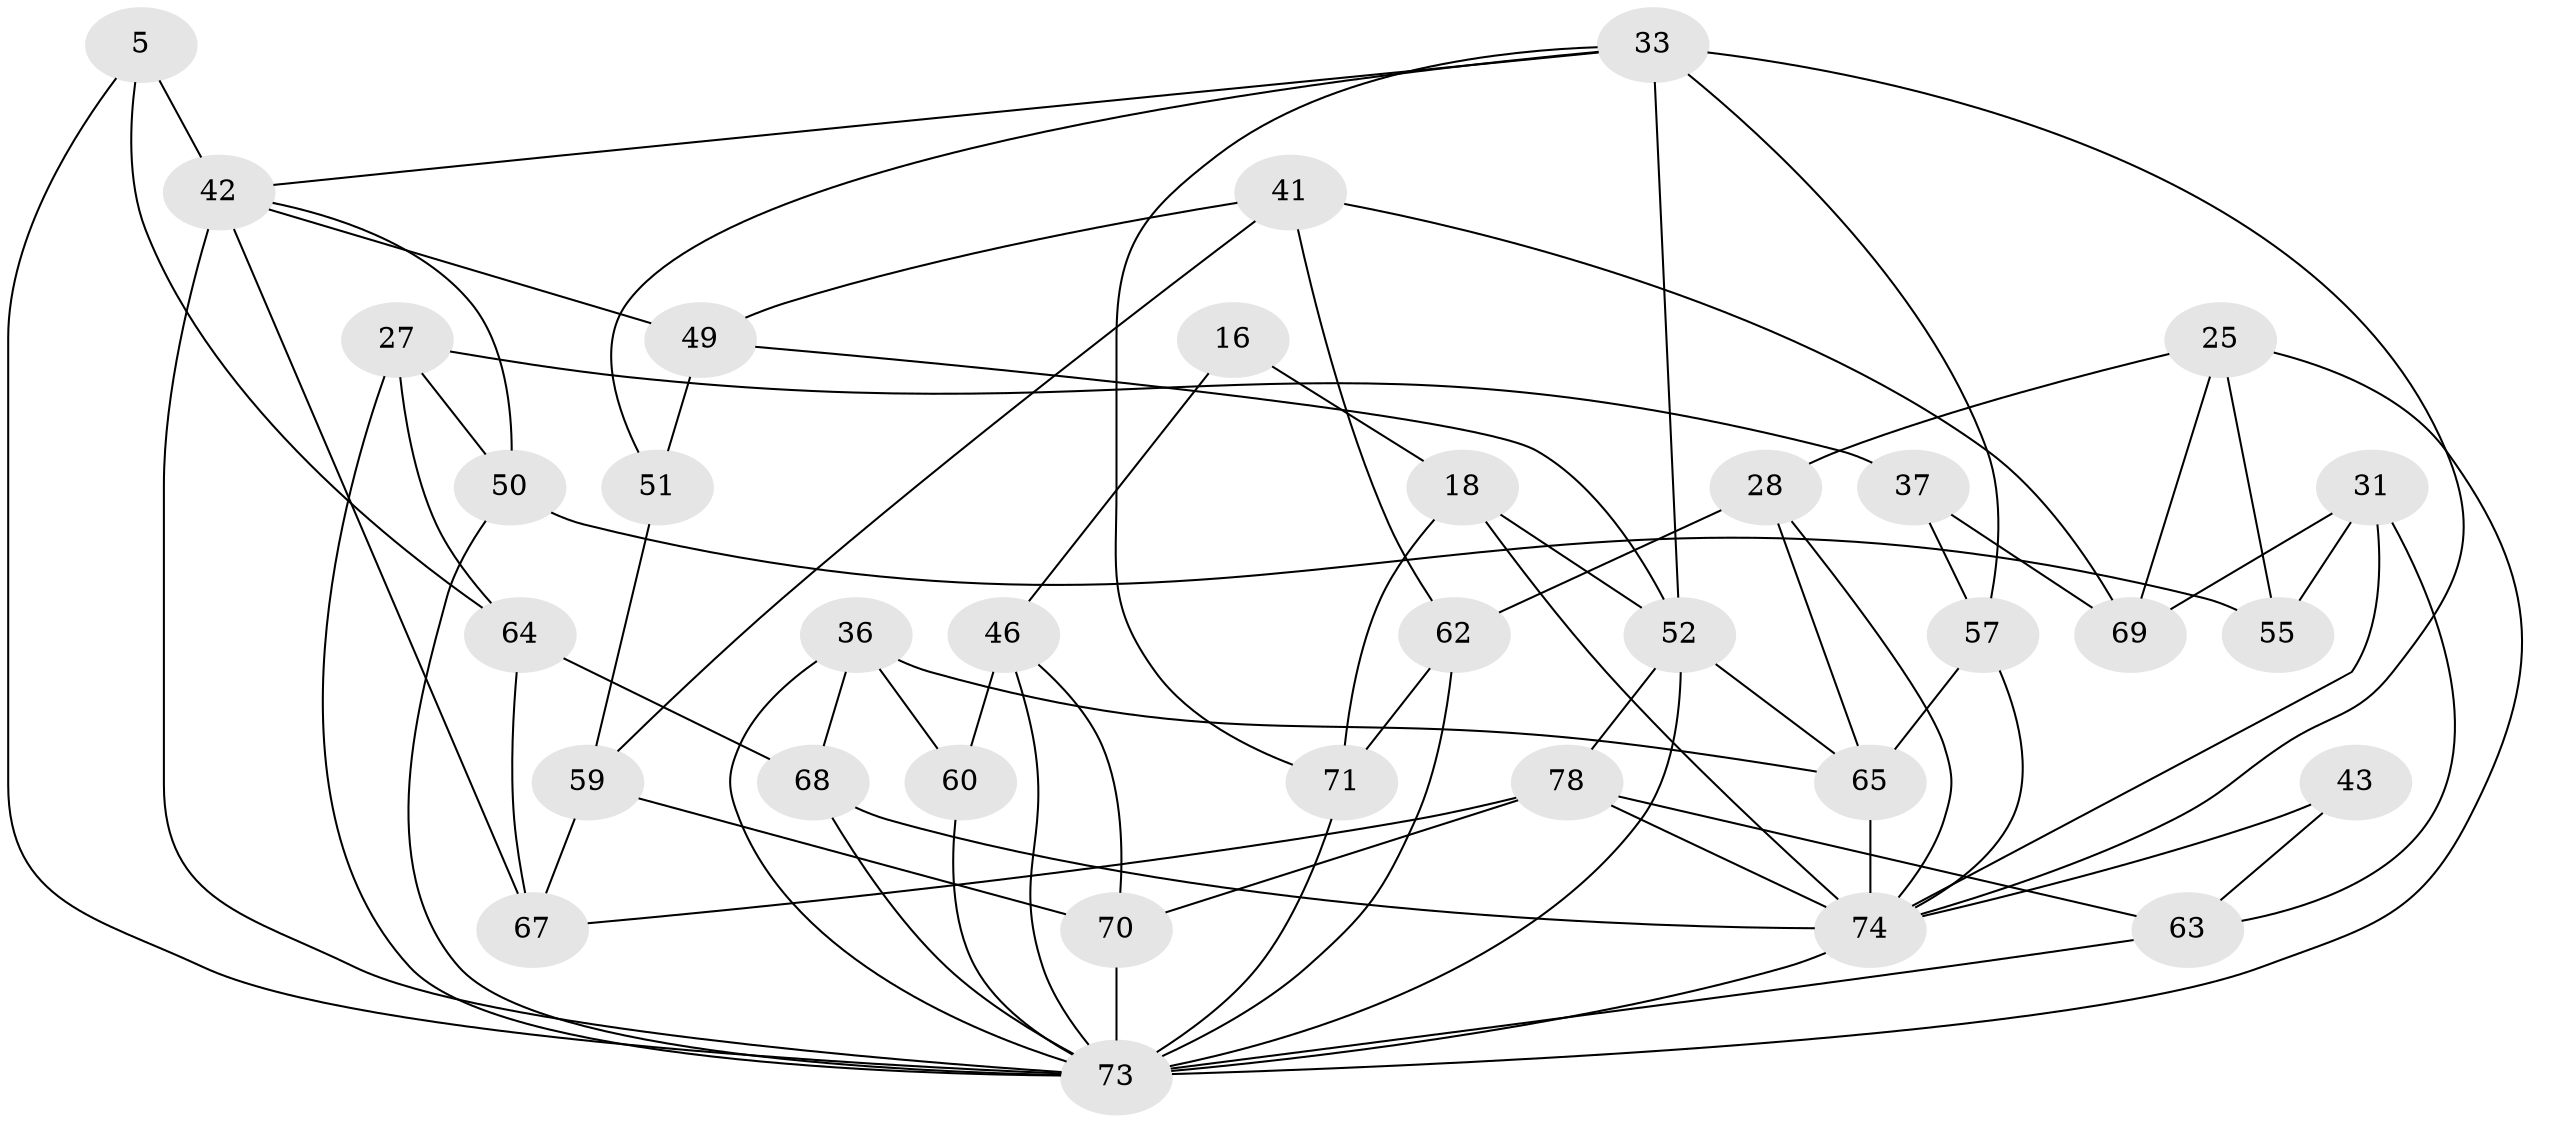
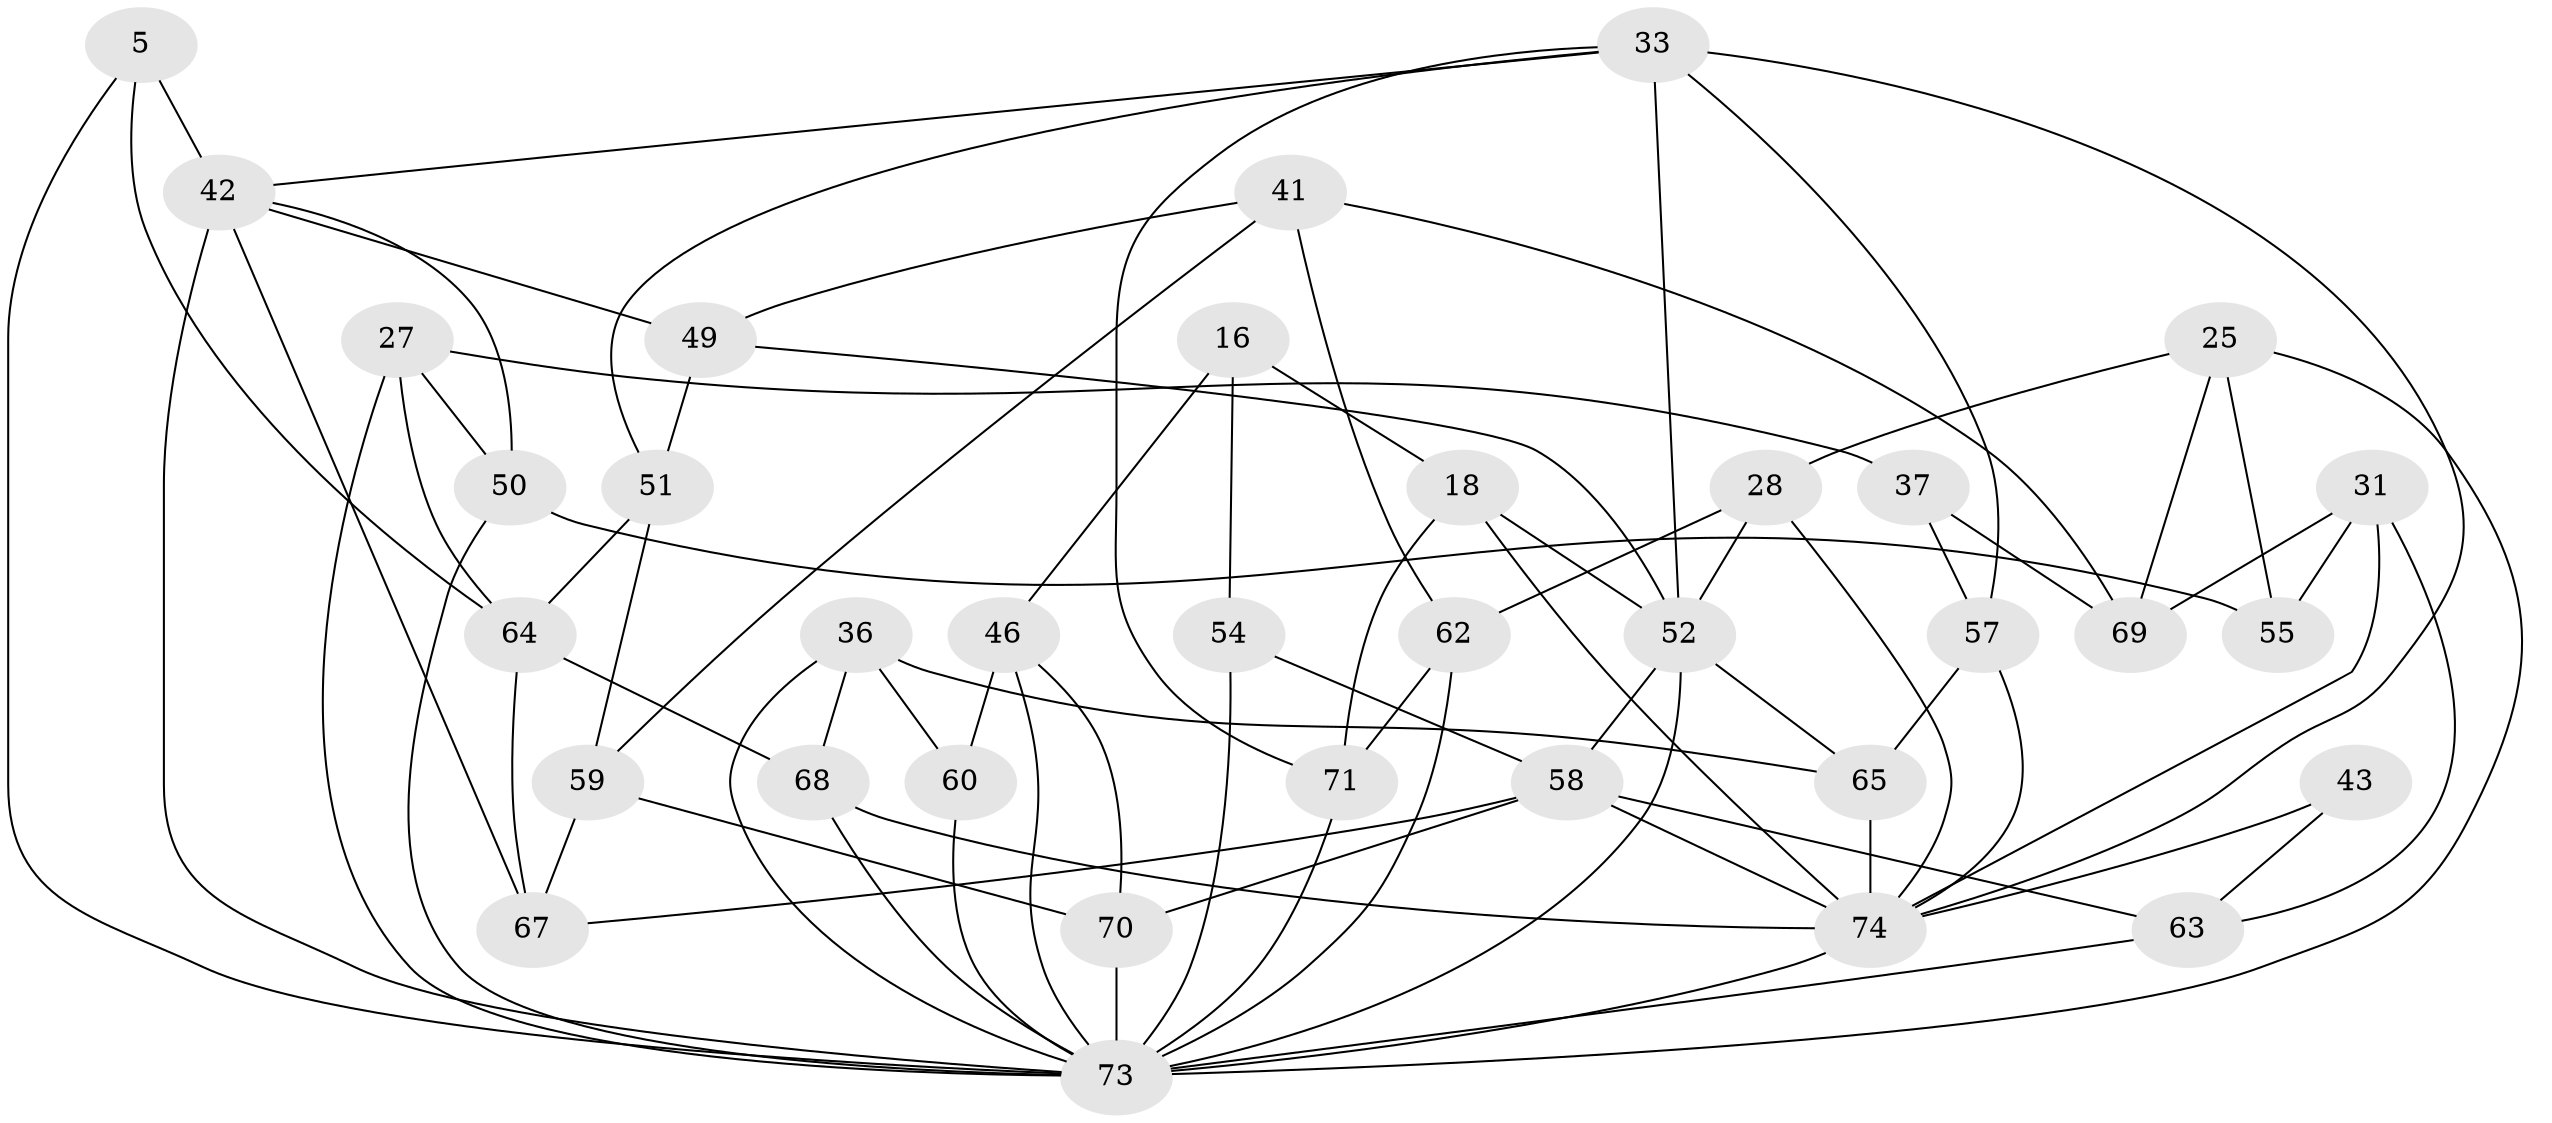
none -> (589, 561)
none -> (1229, 635)
(1818, 635) -> (1723, 561)
(1567, 783) -> (1567, 783)
